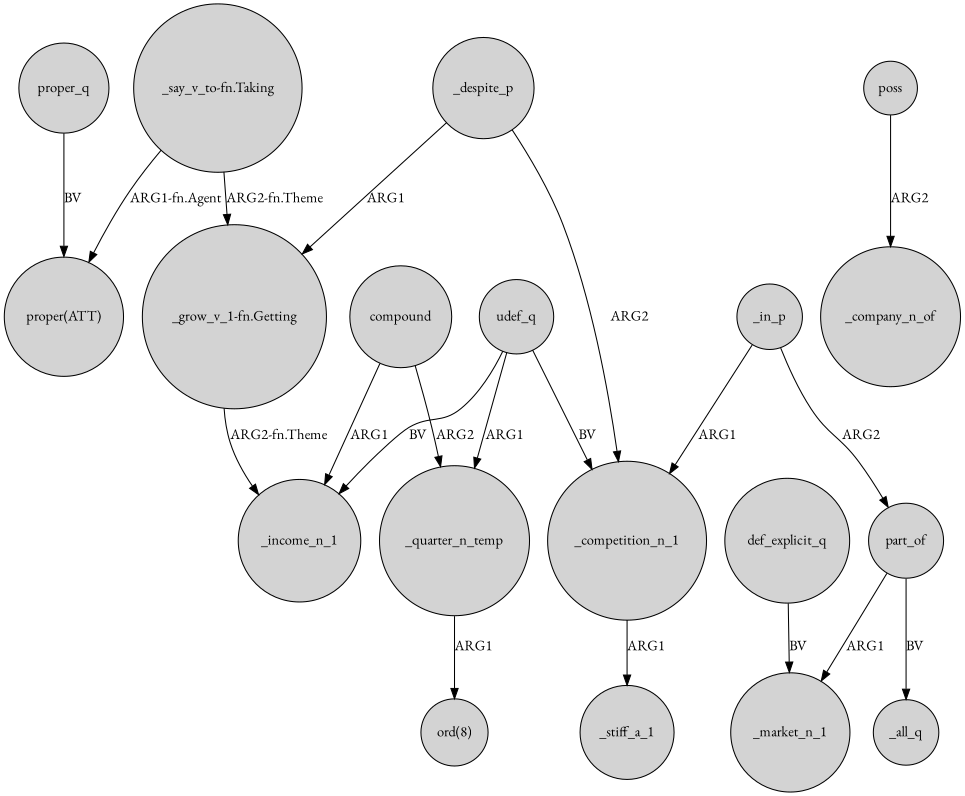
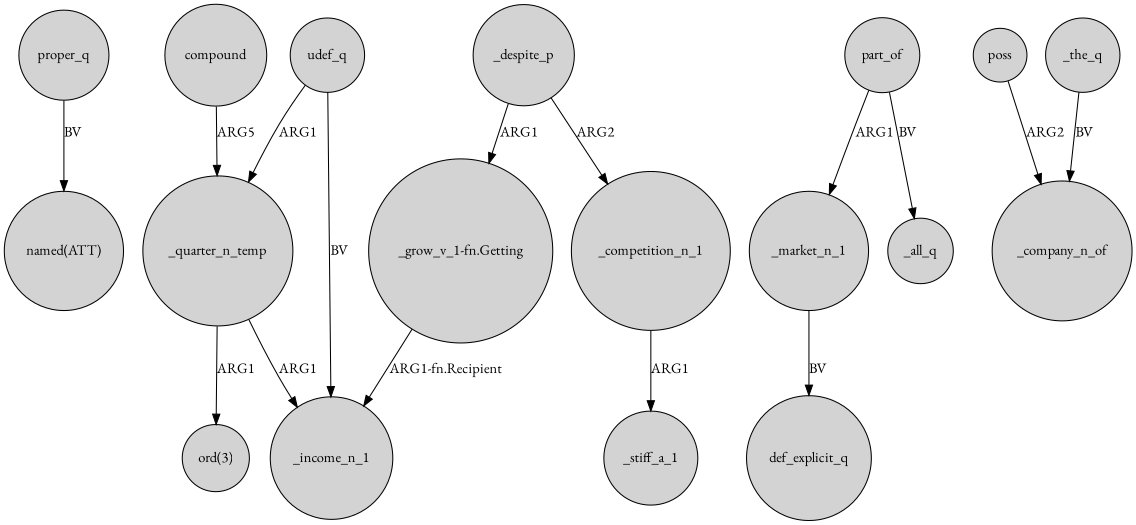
none -> (1083, 55)
(218, 88) -> none
(64, 317) -> (64, 251)
(770, 317) -> none
(560, 405) -> none
(355, 419) -> (269, 360)
(279, 435) -> (446, 369)
(455, 435) -> (236, 133)
(789, 633) -> (809, 348)
(455, 732) -> (216, 458)
